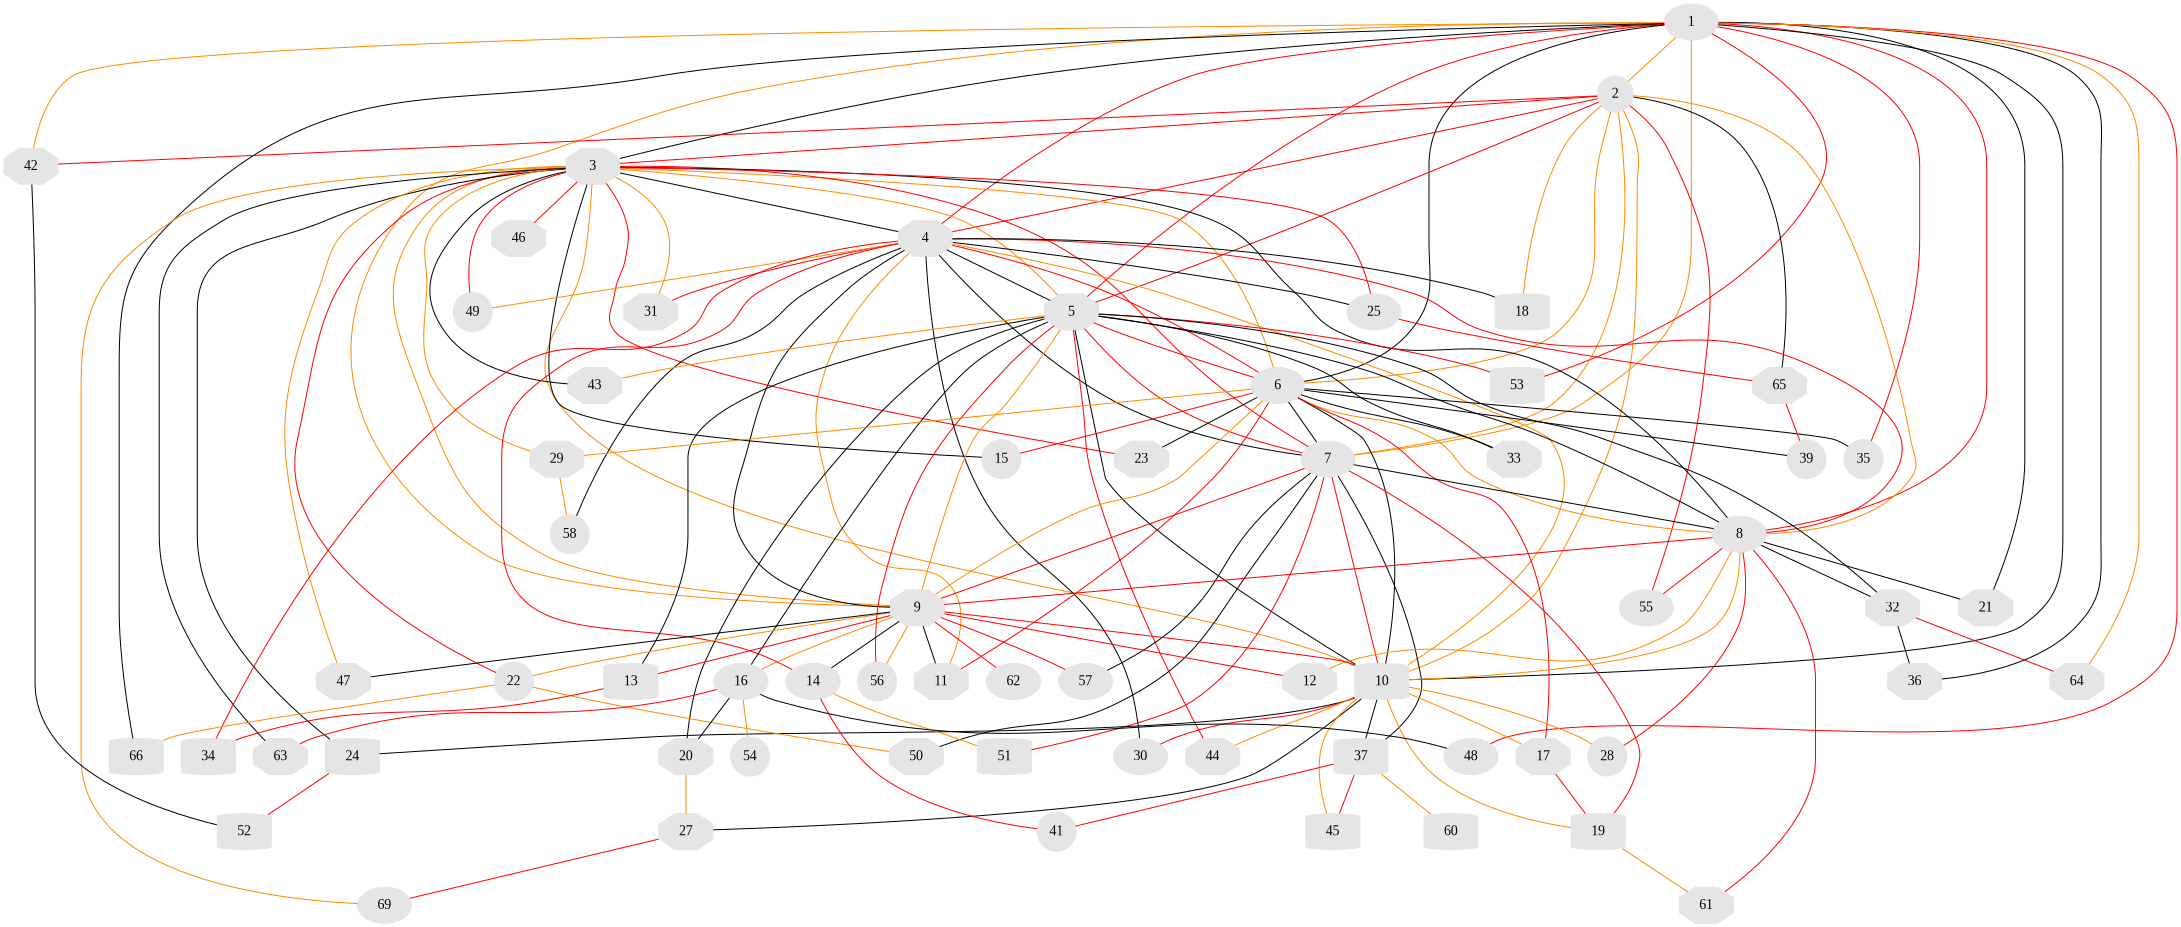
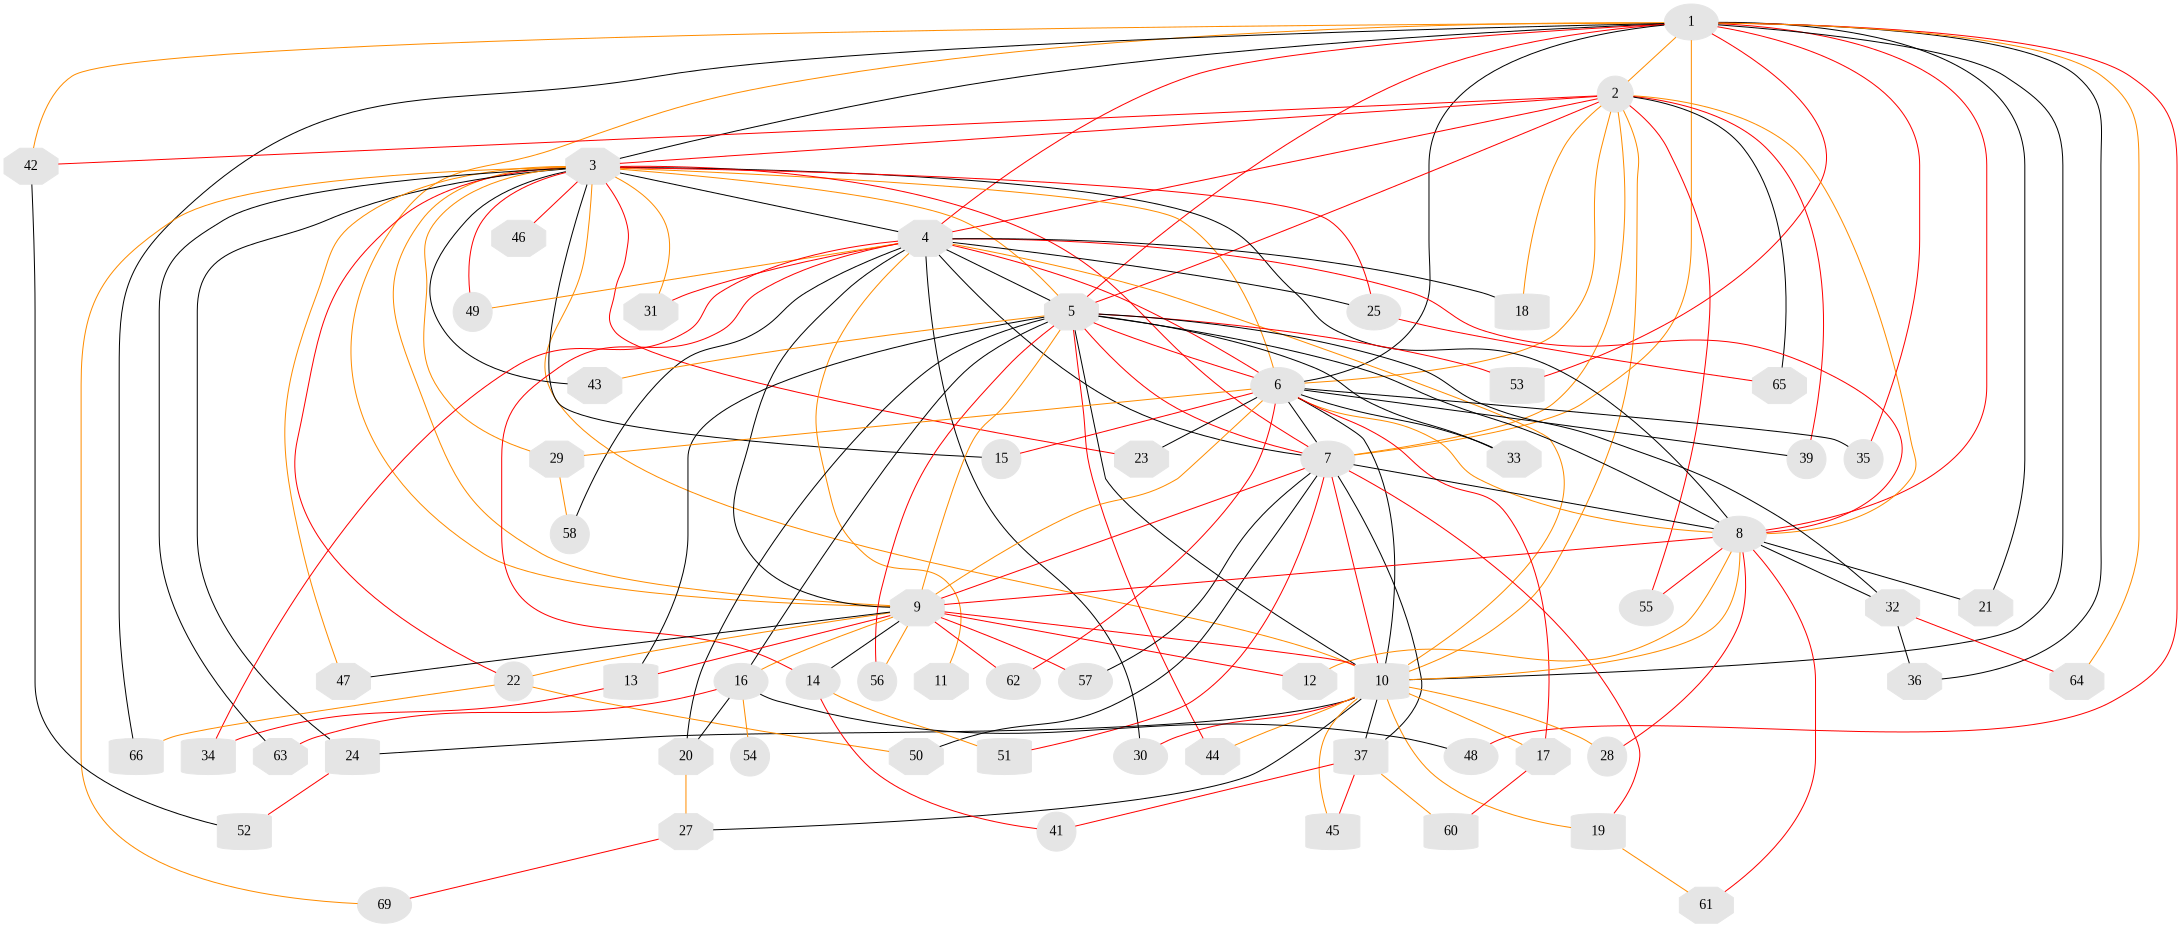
(1793, 422) -> (1807, 217)
(1130, 552) -> (1180, 558)
(929, 645) -> none
(1571, 794) -> (1499, 793)
